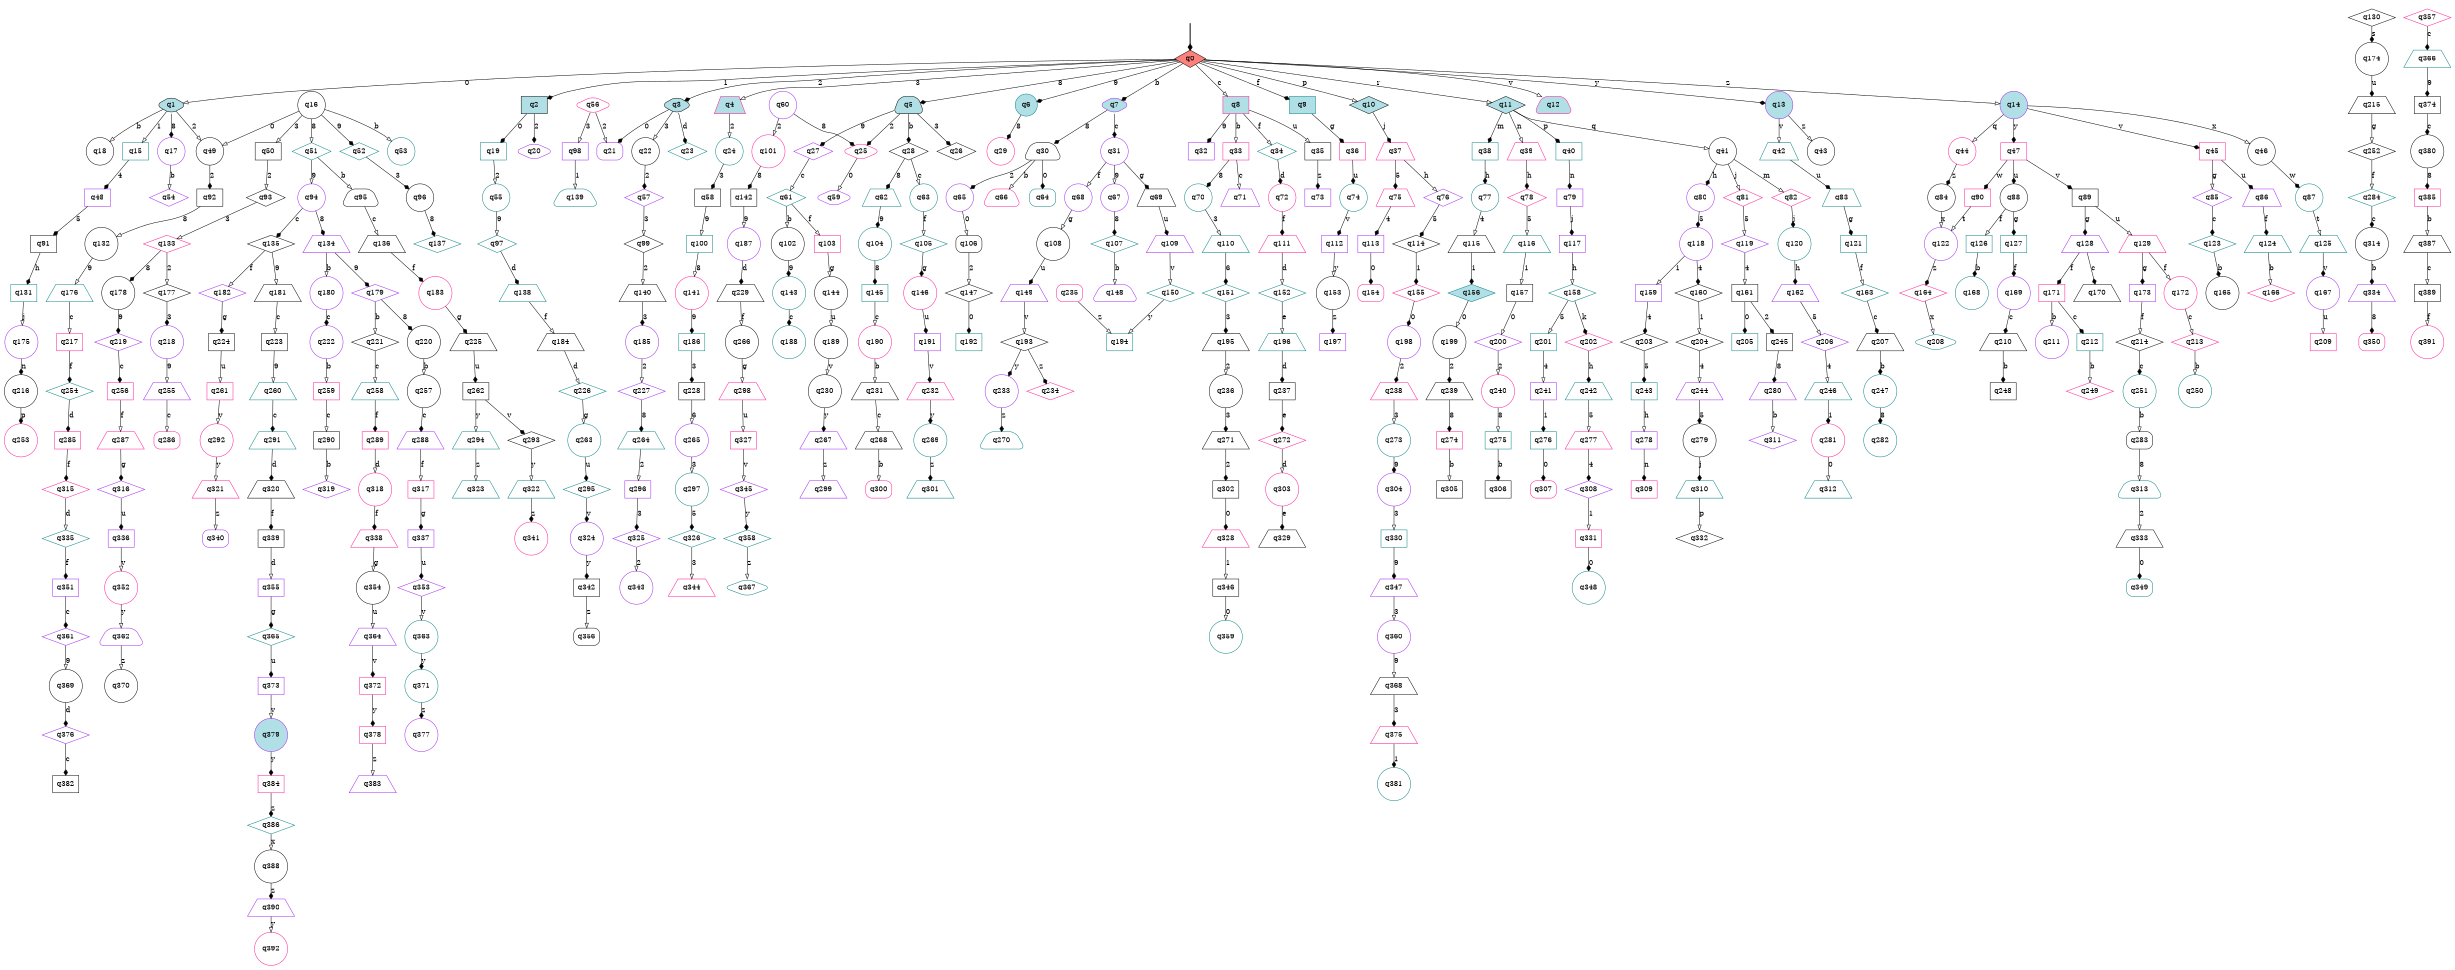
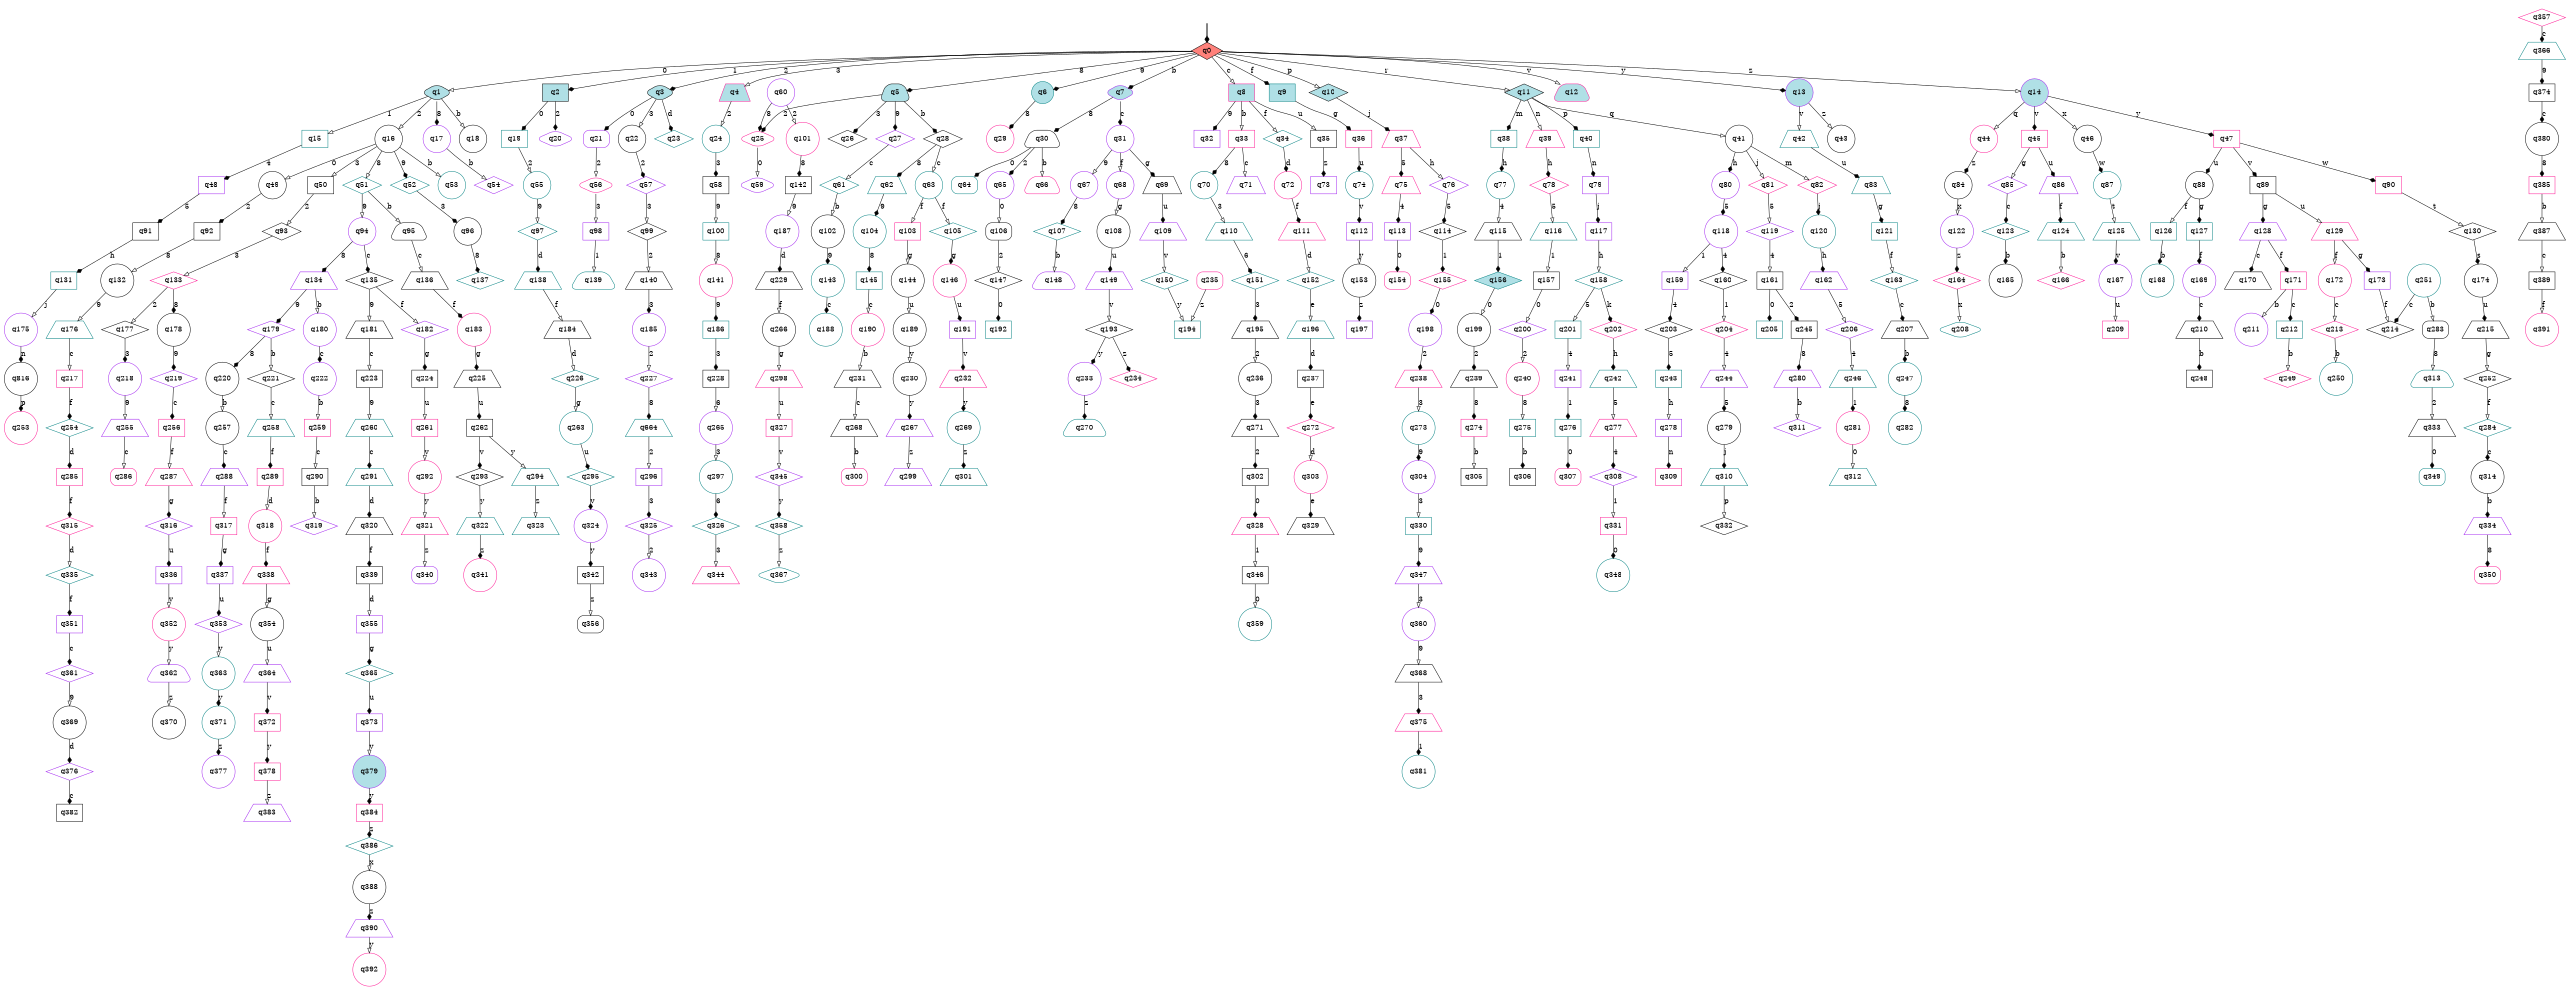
(187, 124) -> (417, 112)
(600, 125) -> (596, 160)
(1963, 217) -> (2430, 208)
(804, 218) -> (918, 208)
(1700, 342) -> (1724, 330)
(2140, 360) -> (2406, 306)
(21, 391) -> (21, 379)
(641, 440) -> (649, 428)
(694, 514) -> (718, 502)
